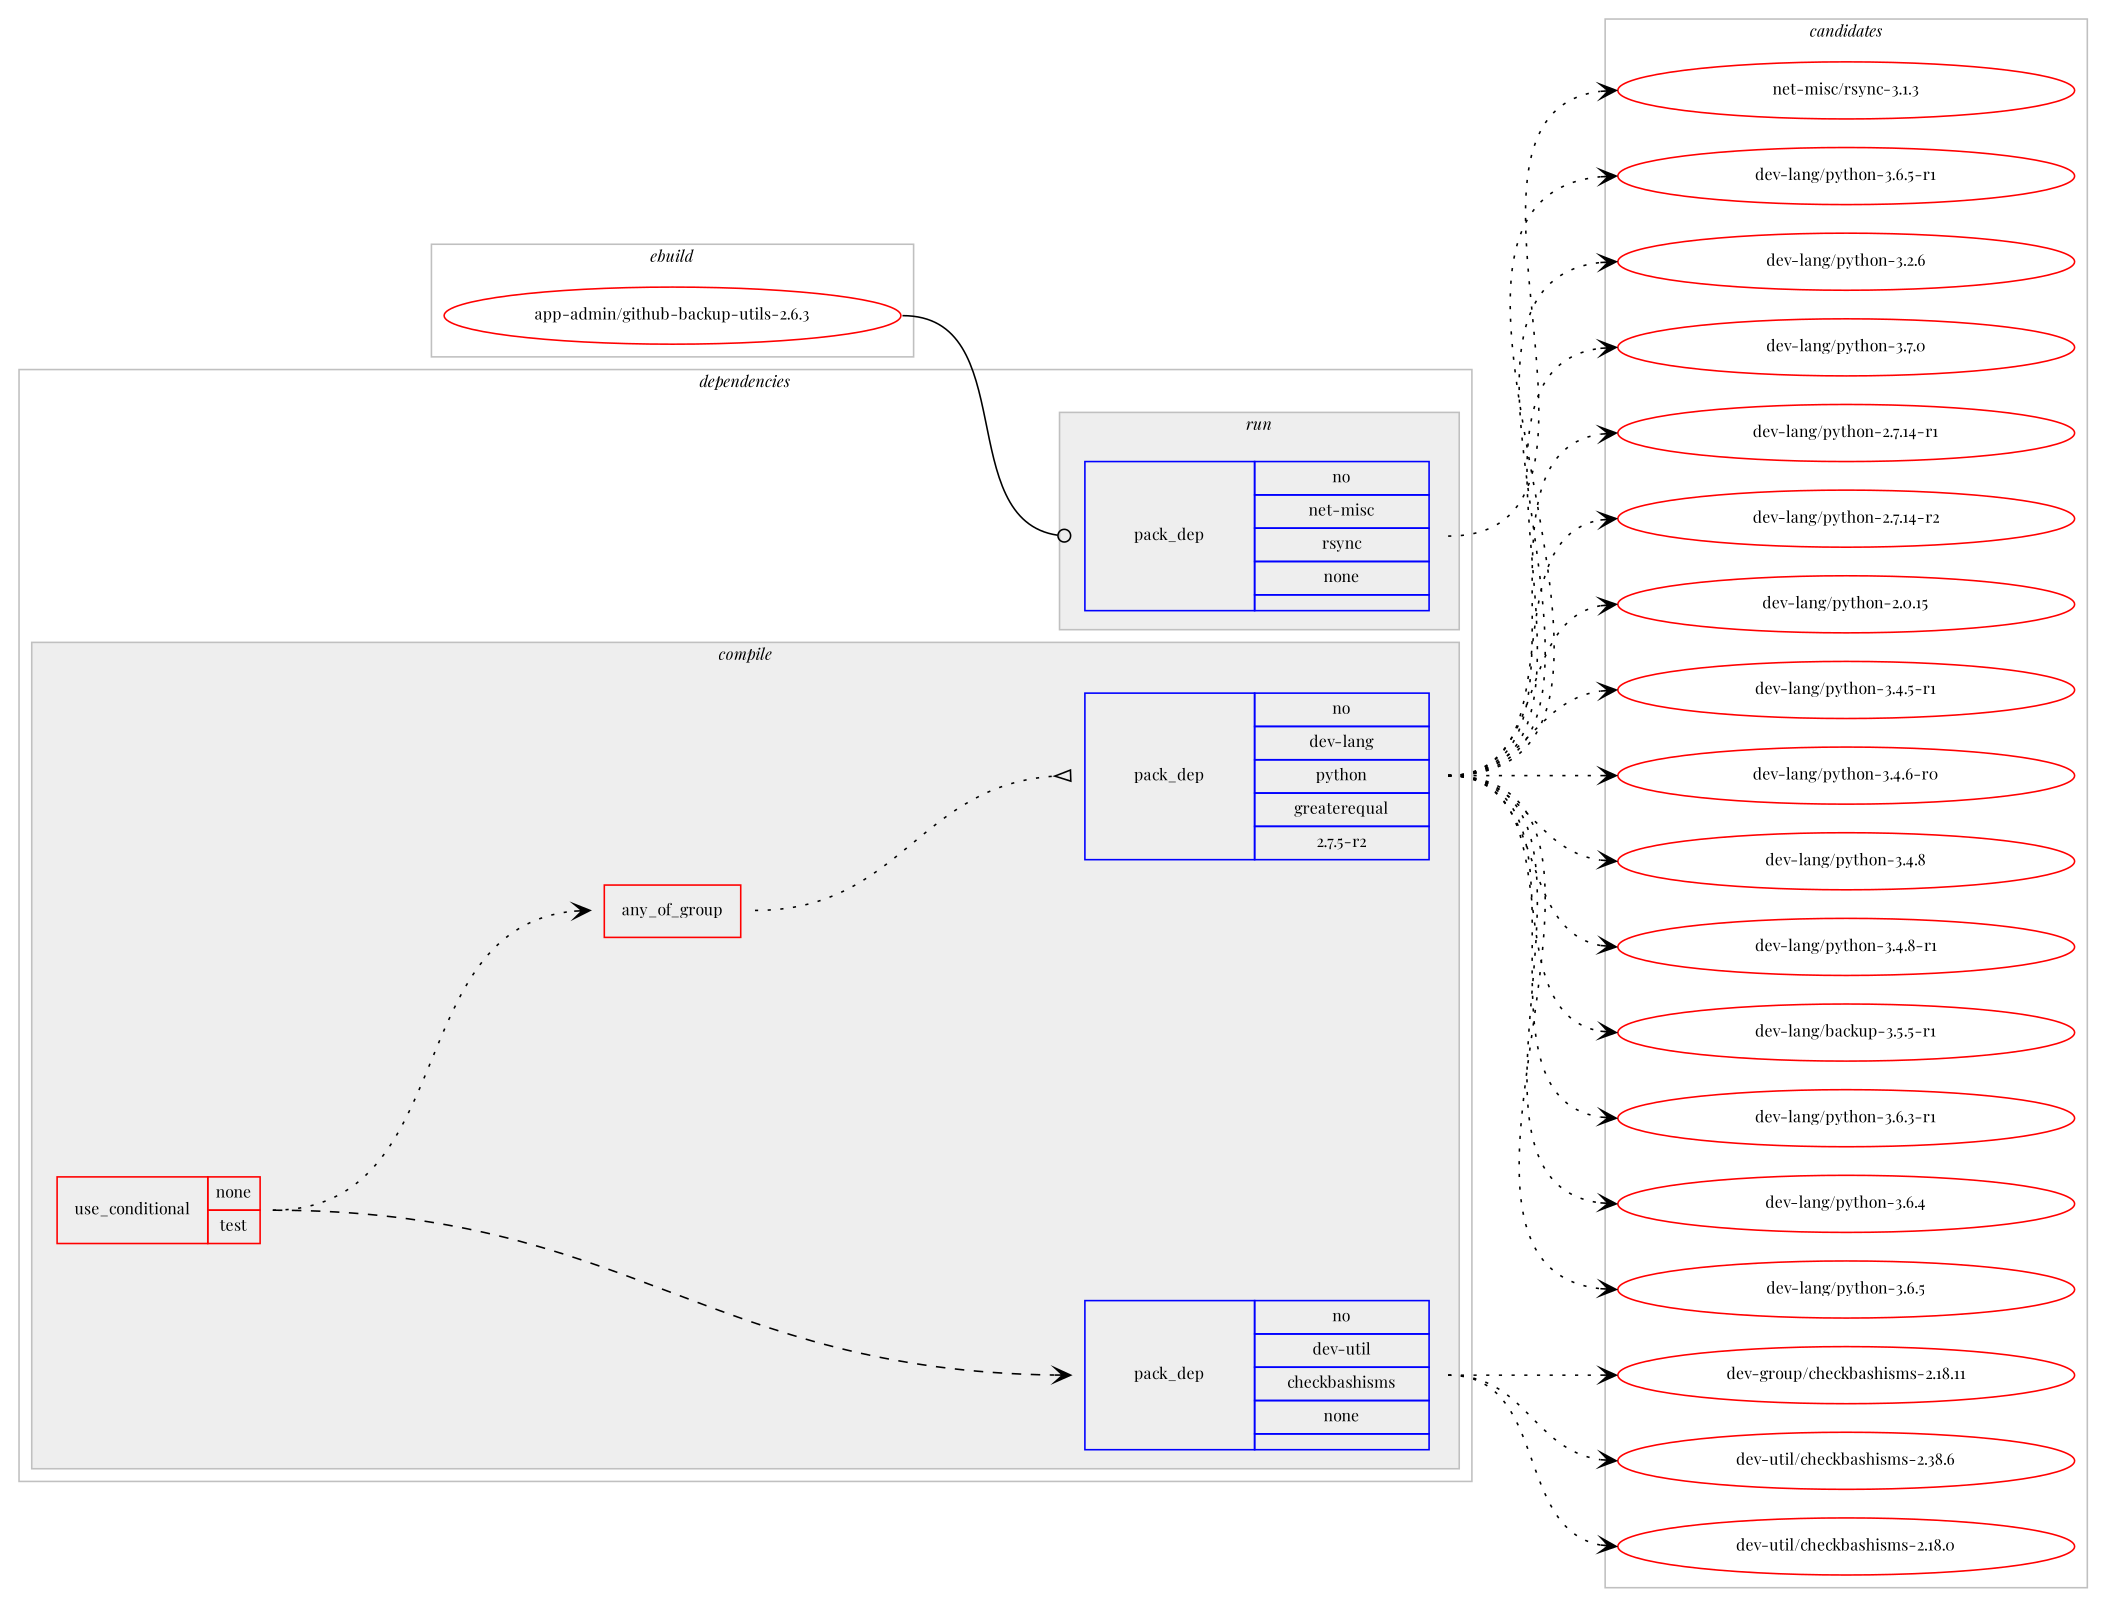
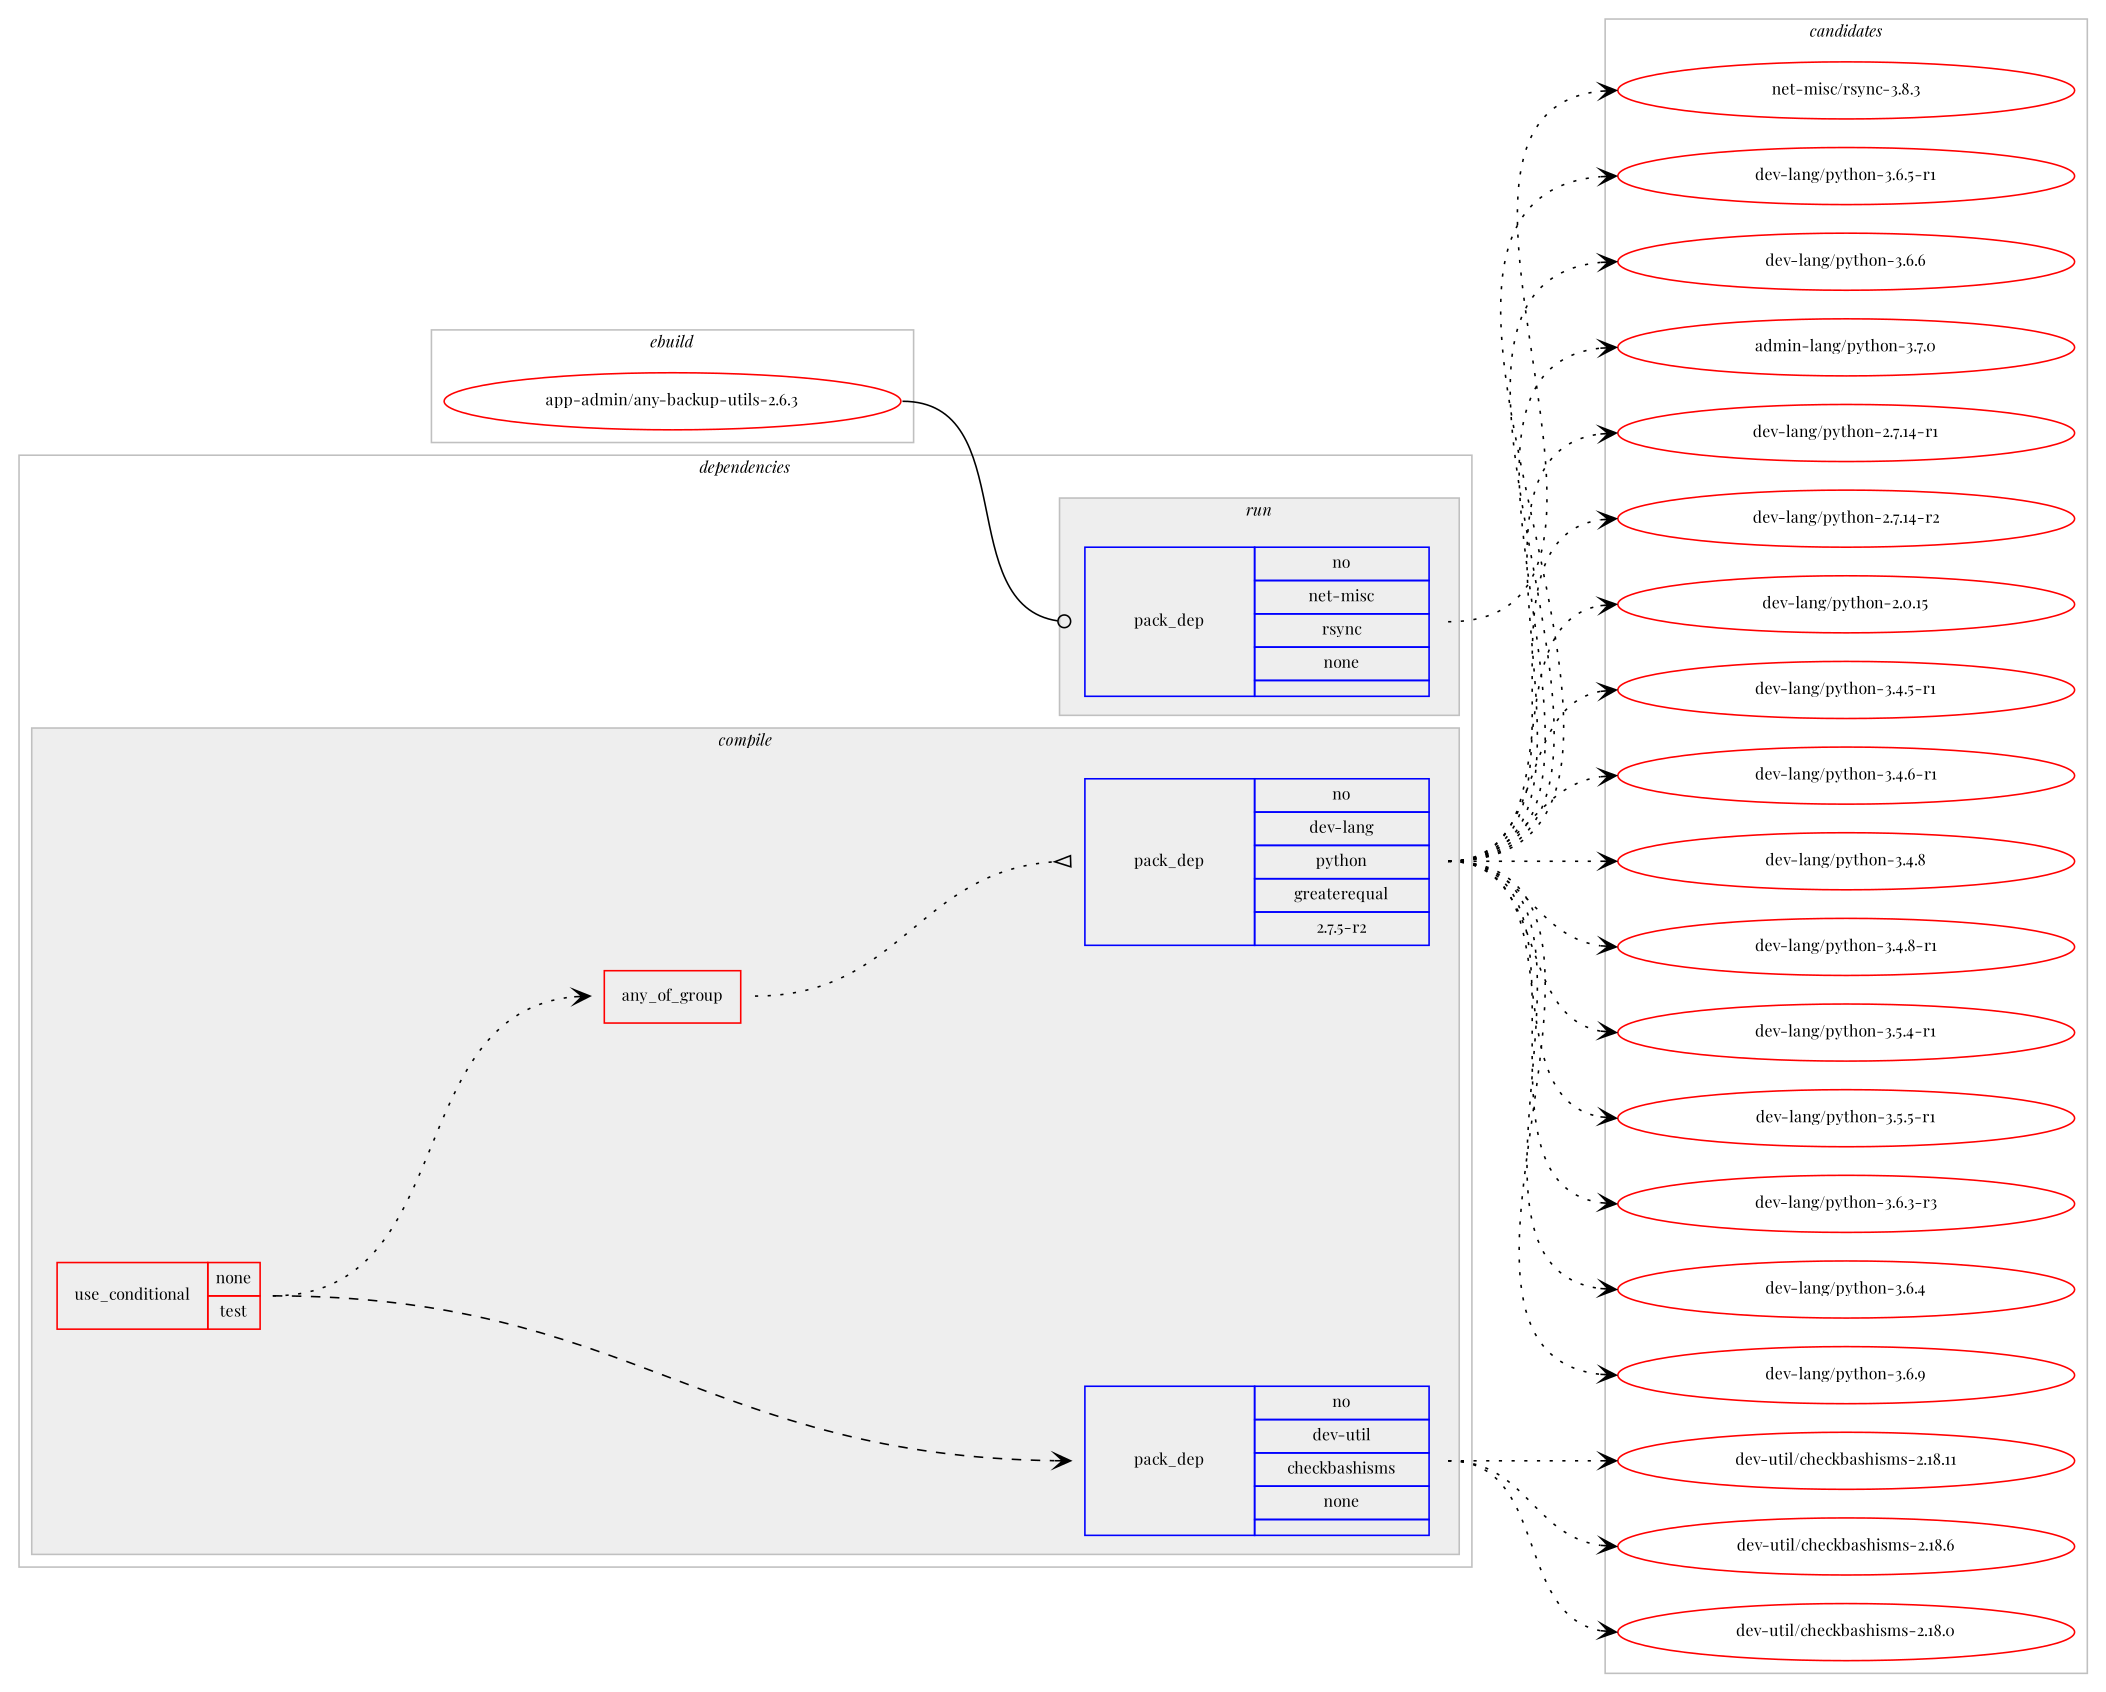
(1846, 90) -> (1846, 90)
(1846, 262) -> (1846, 262)
(673, 316) -> (673, 401)
(1846, 347) -> (1846, 347)
(1846, 776) -> (1846, 776)
none -> (1846, 1033)
(1846, 1033) -> (1846, 1118)
(1846, 1118) -> (1846, 1204)
(1846, 1290) -> (1846, 1375)
(1846, 1375) -> (1846, 1461)
(1846, 1461) -> (1846, 1546)
